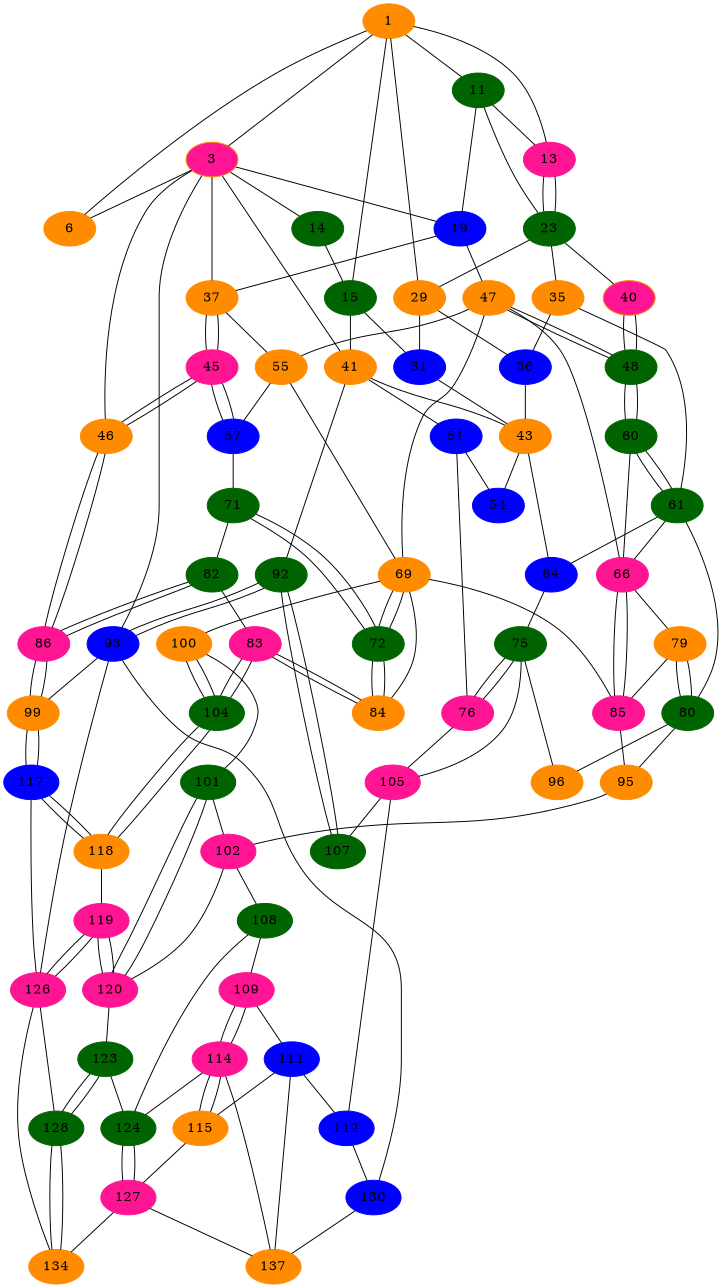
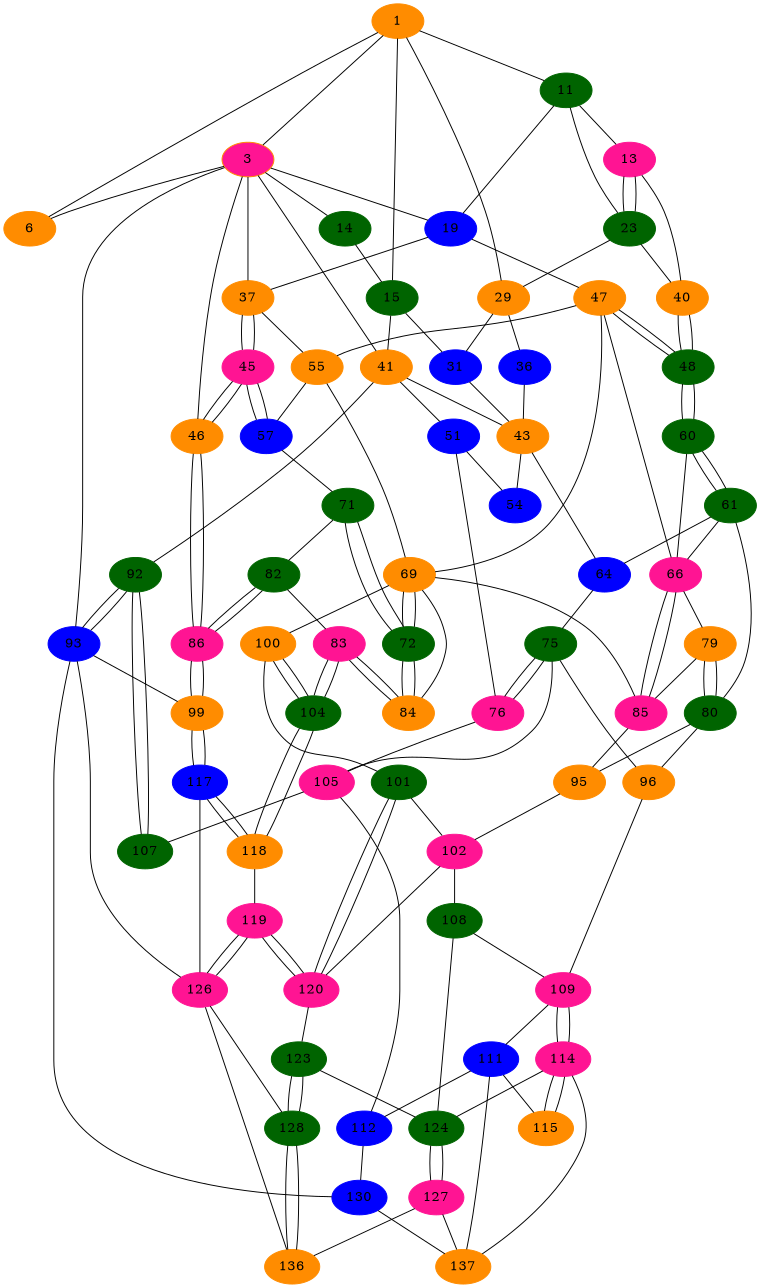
(500, 62) -> (669, 225)
(558, 298) -> none
(629, 298) -> (682, 298)
none -> (606, 886)
(164, 1163) -> none
(56, 1267) -> (292, 1267)
